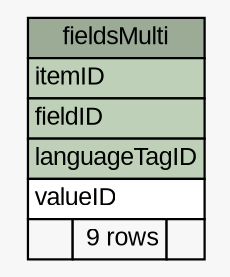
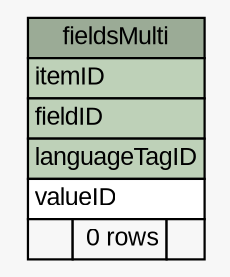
(123, 238) -> (123, 238)
